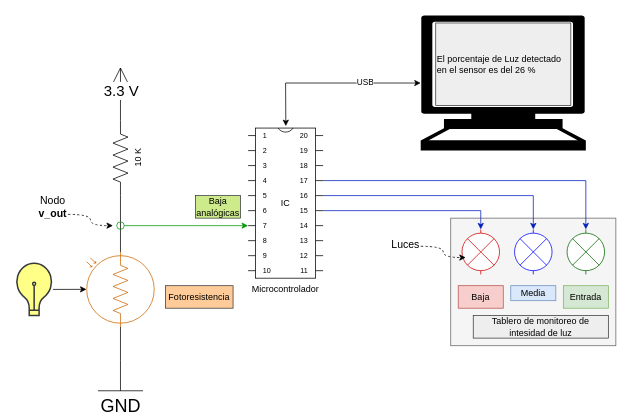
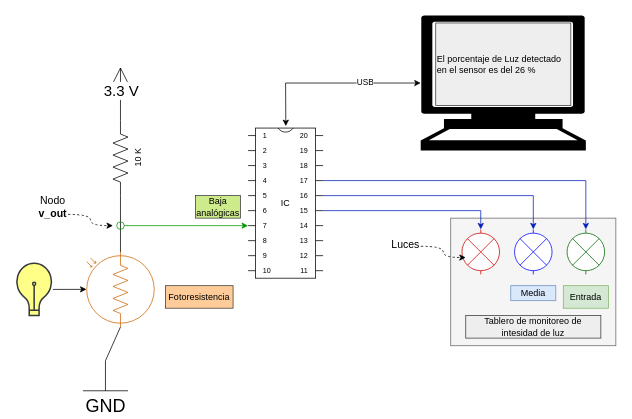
(285, 289) -> none
(480, 297) -> none
(540, 327) -> (533, 327)
(120, 375) -> (105, 375)
